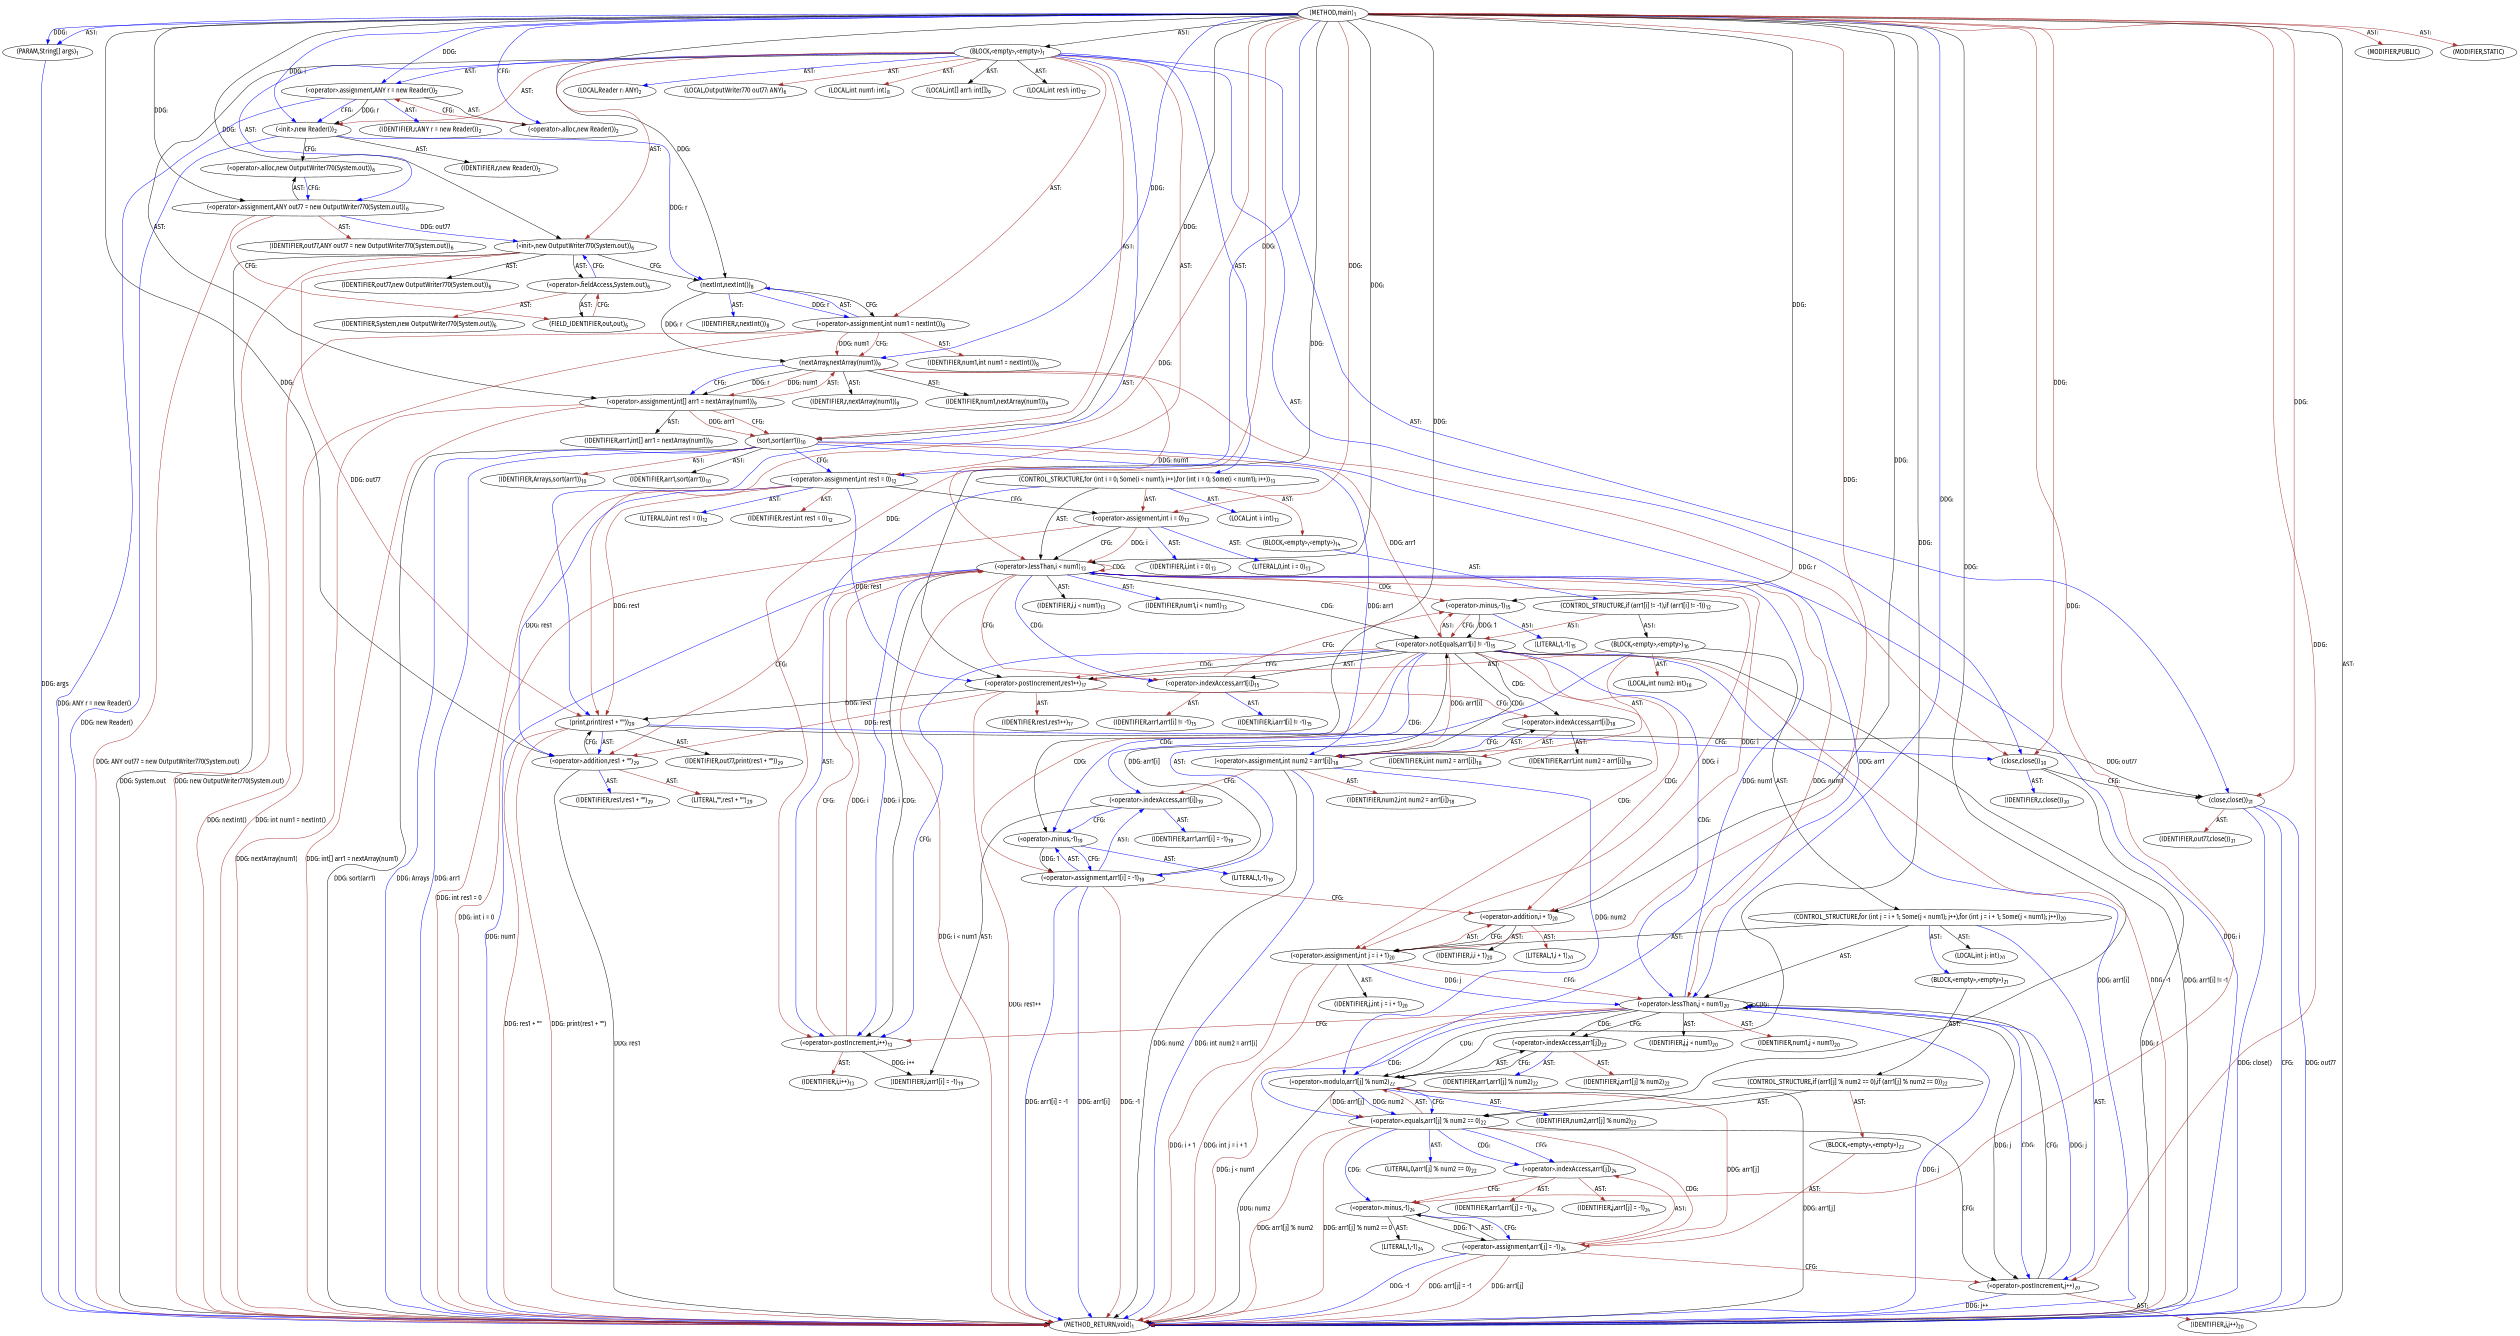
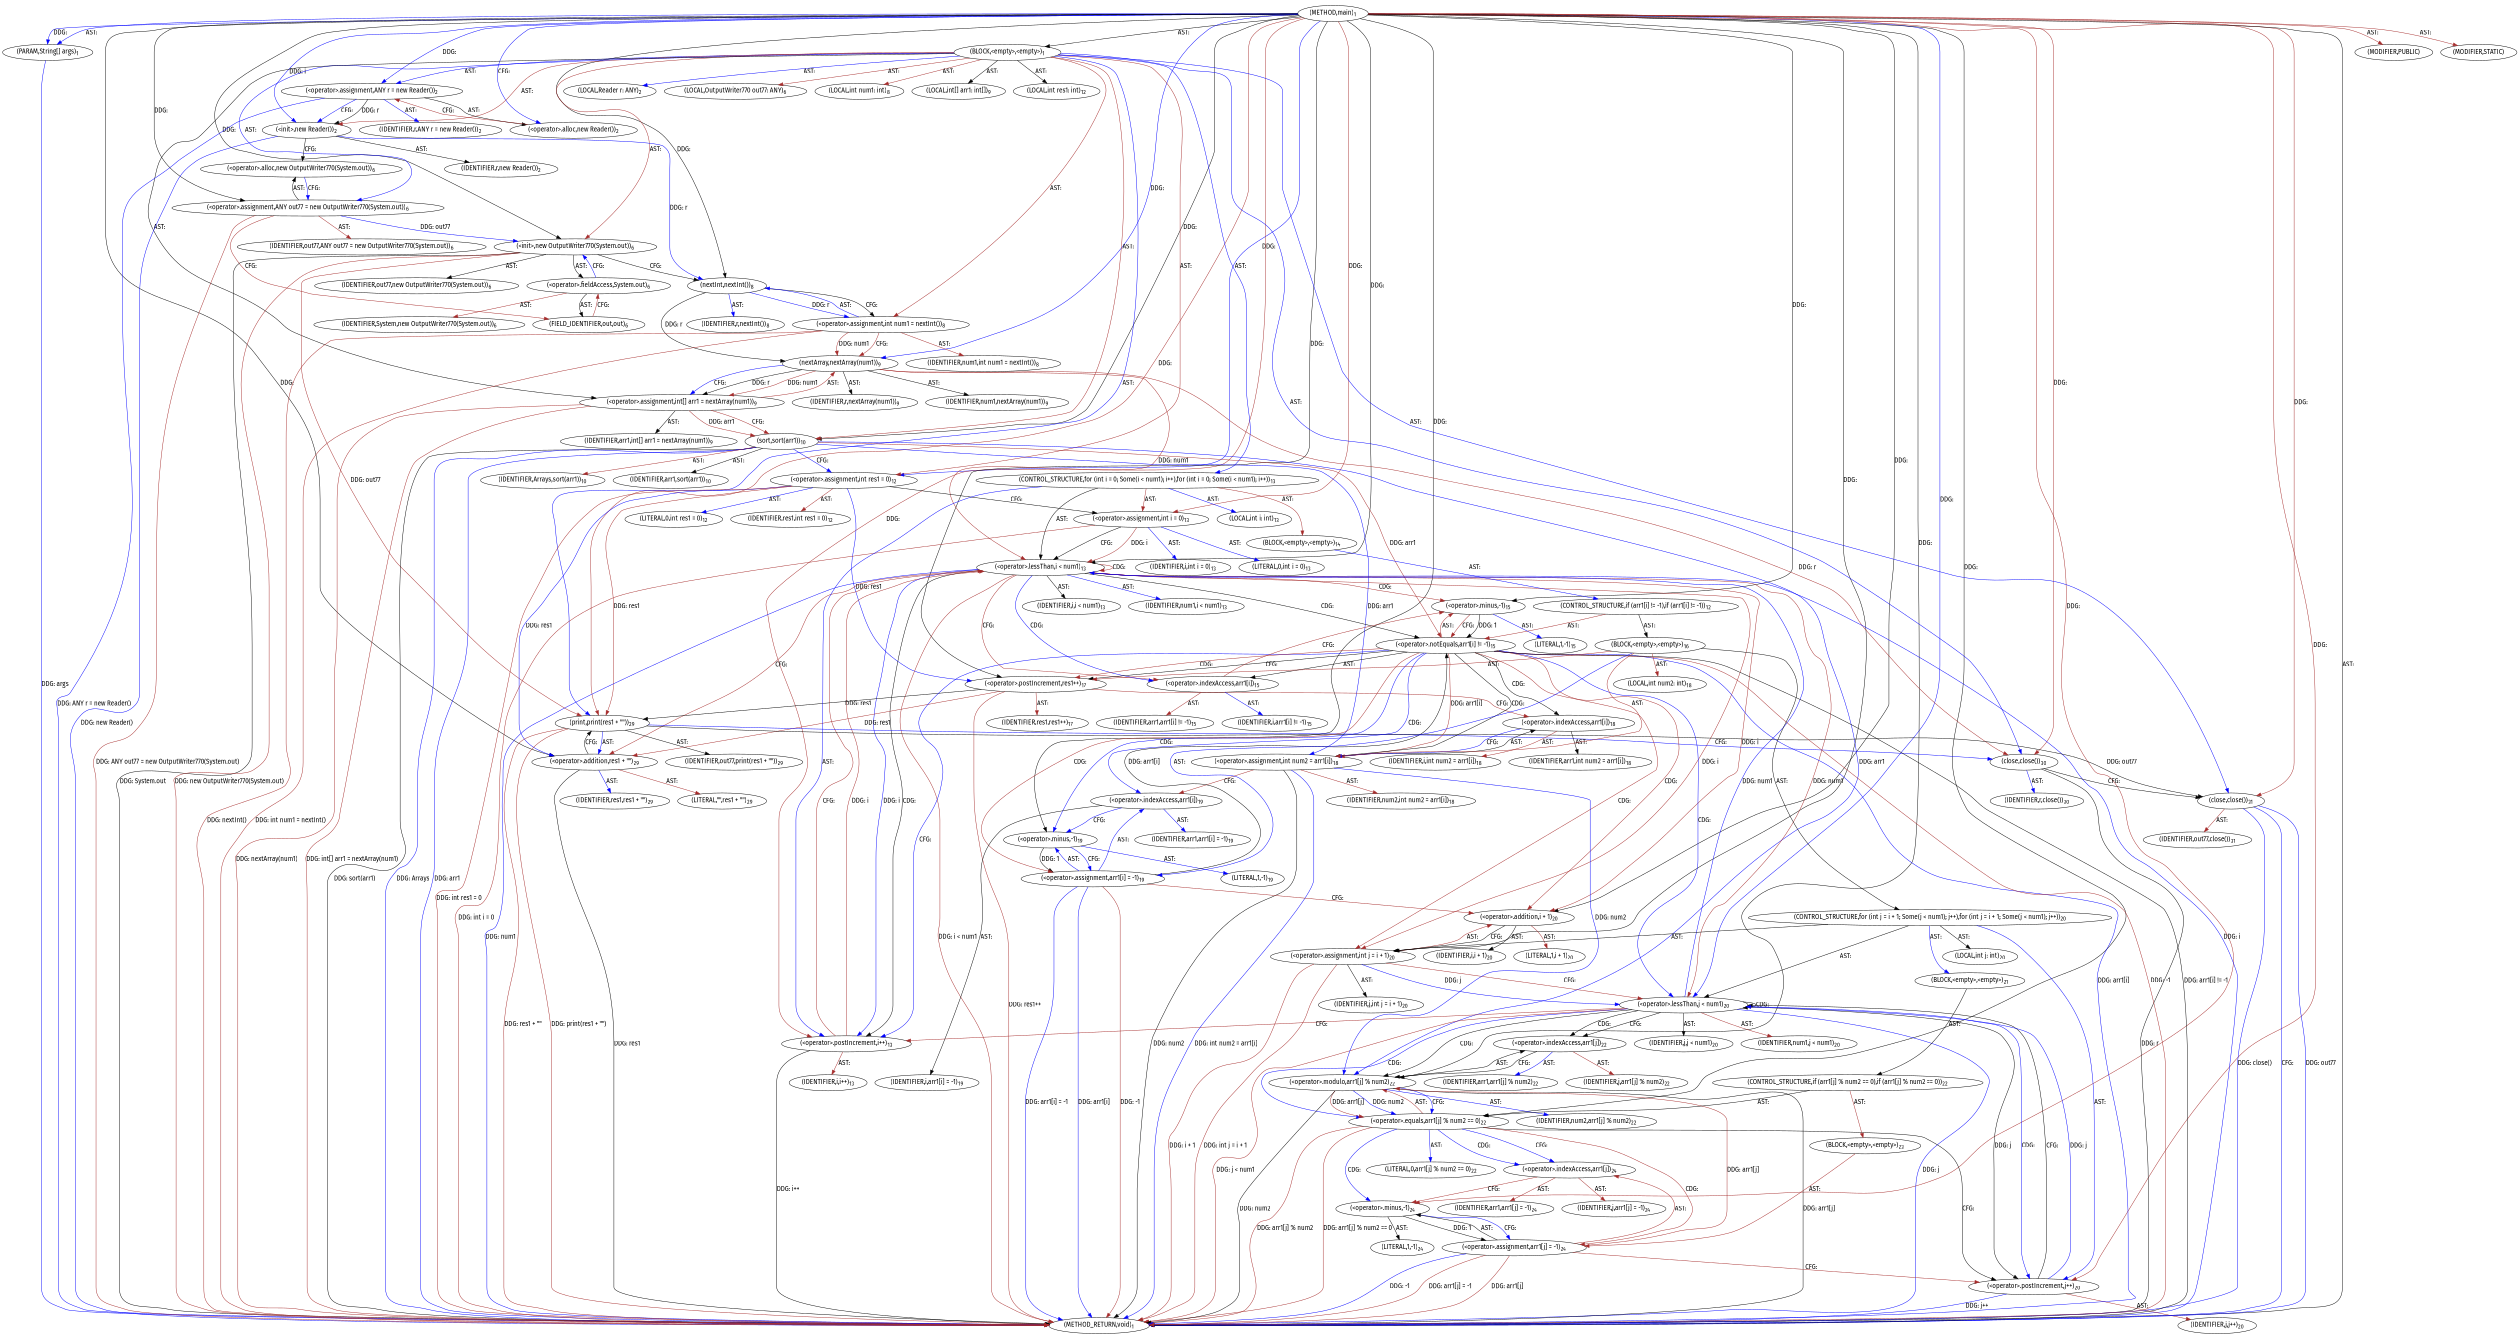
(1843, 427) -> (1843, 427)
(885, 1062) -> (783, 1295)
